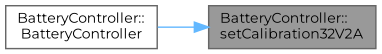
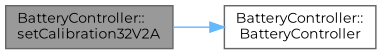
(176, 27) -> (191, 27)
